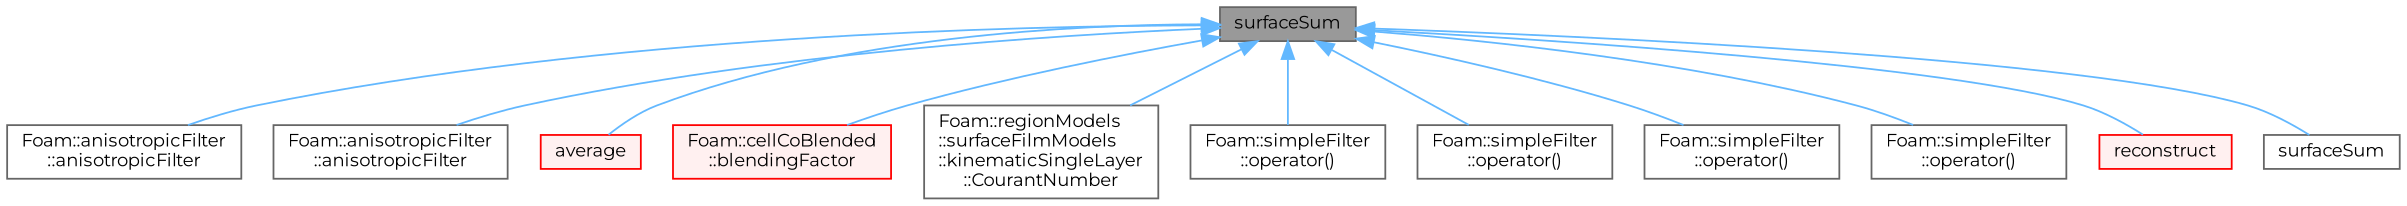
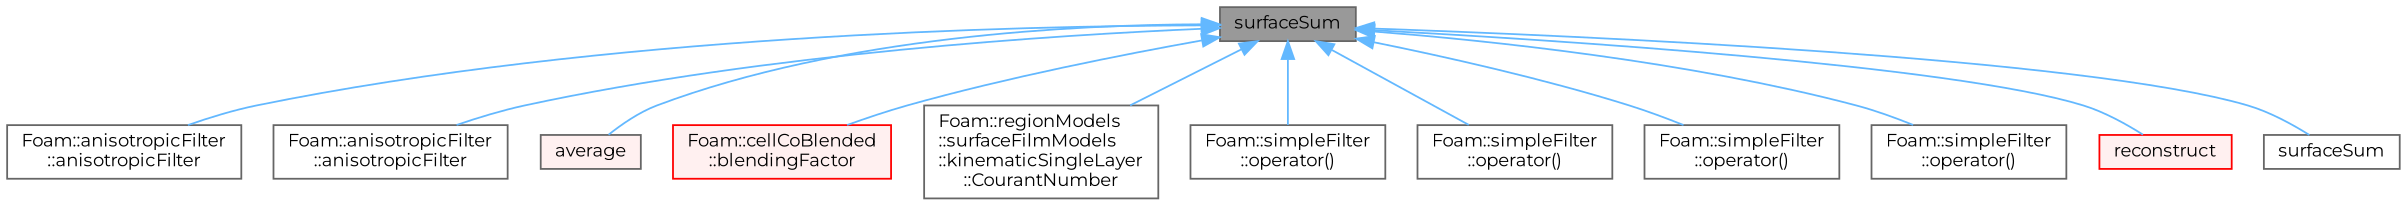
(591, 152) -> (591, 152)
